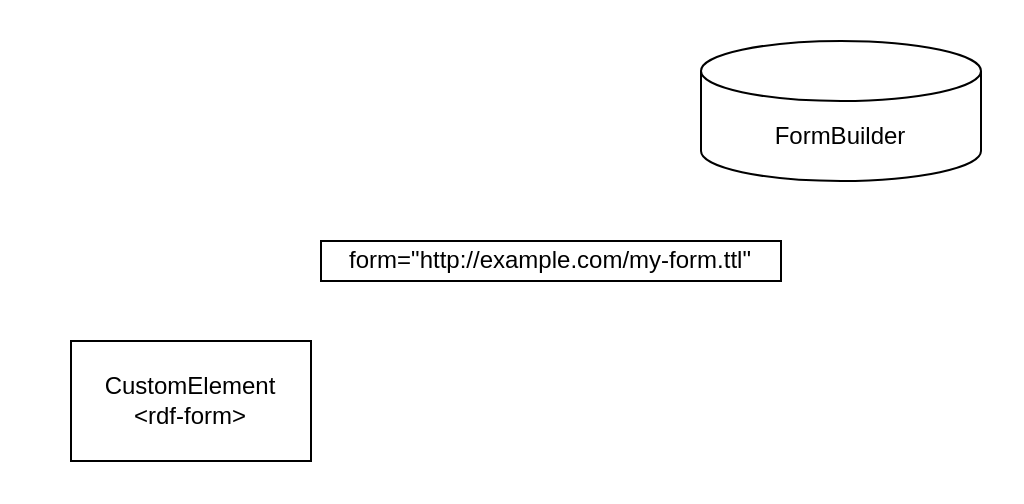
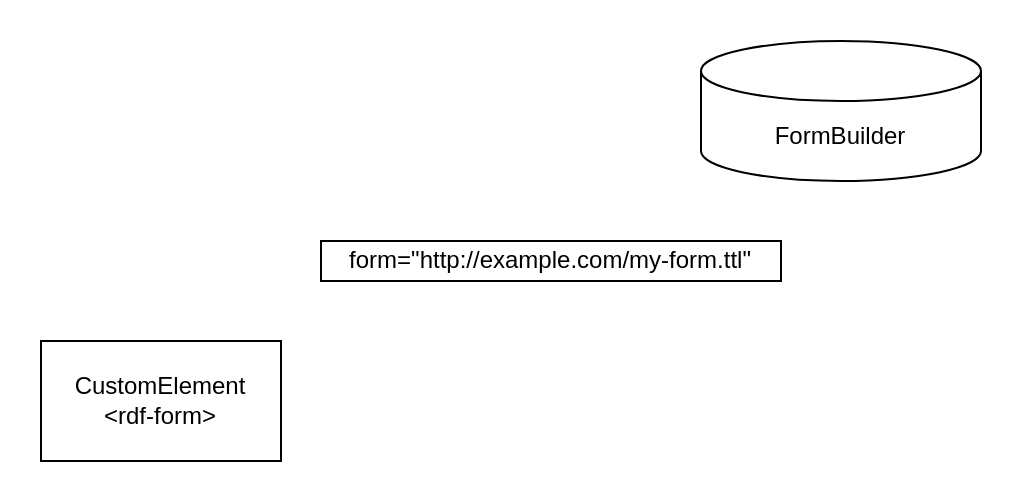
(191, 401) -> (161, 401)
